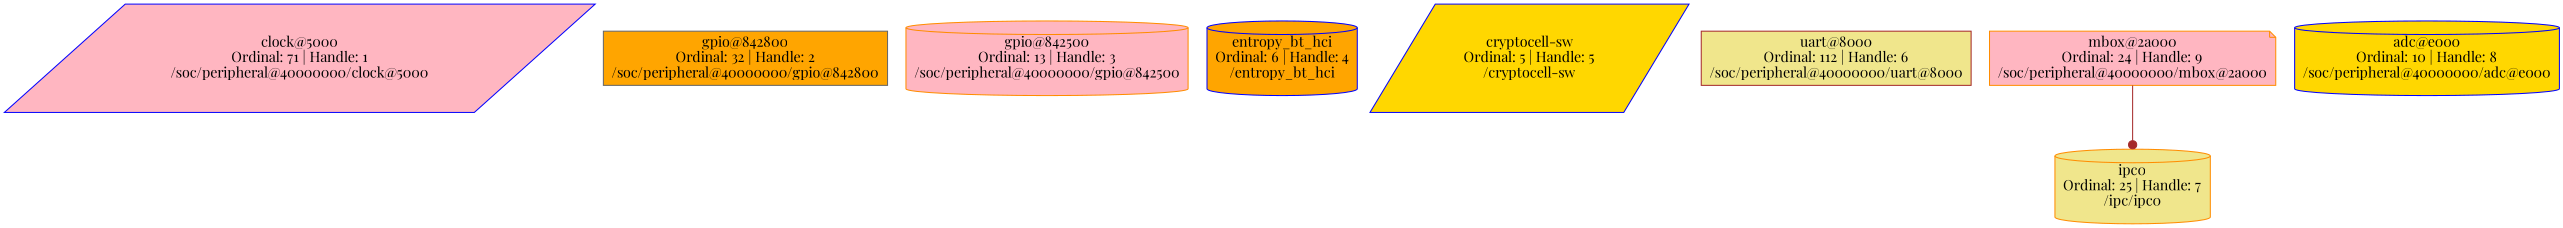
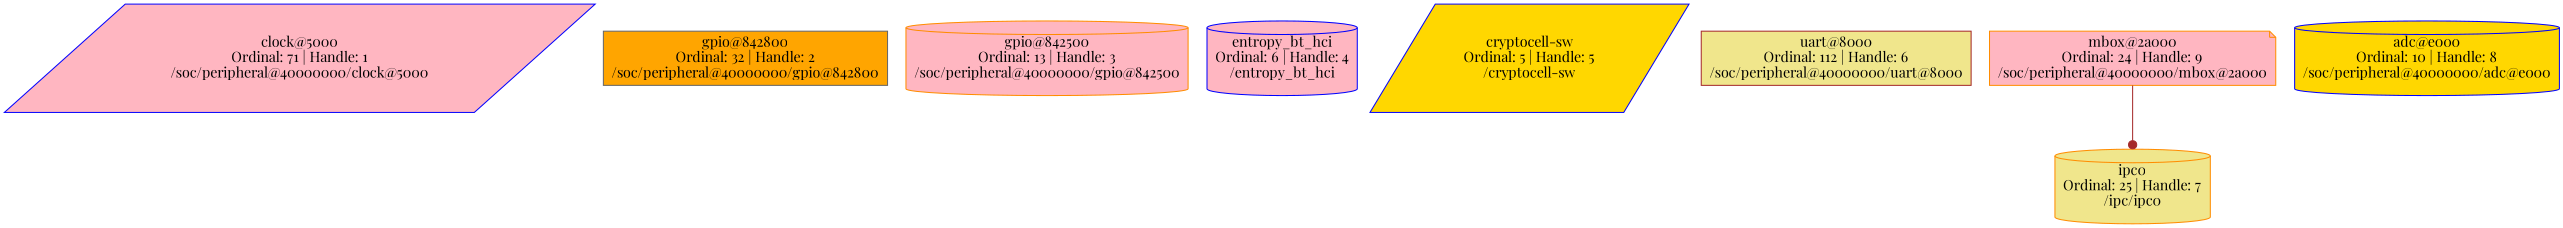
(1282, 58) -> (1282, 58)
